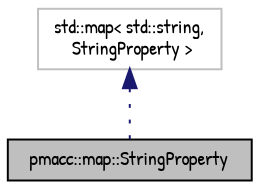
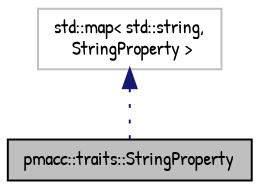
(130, 160) -> (130, 160)
